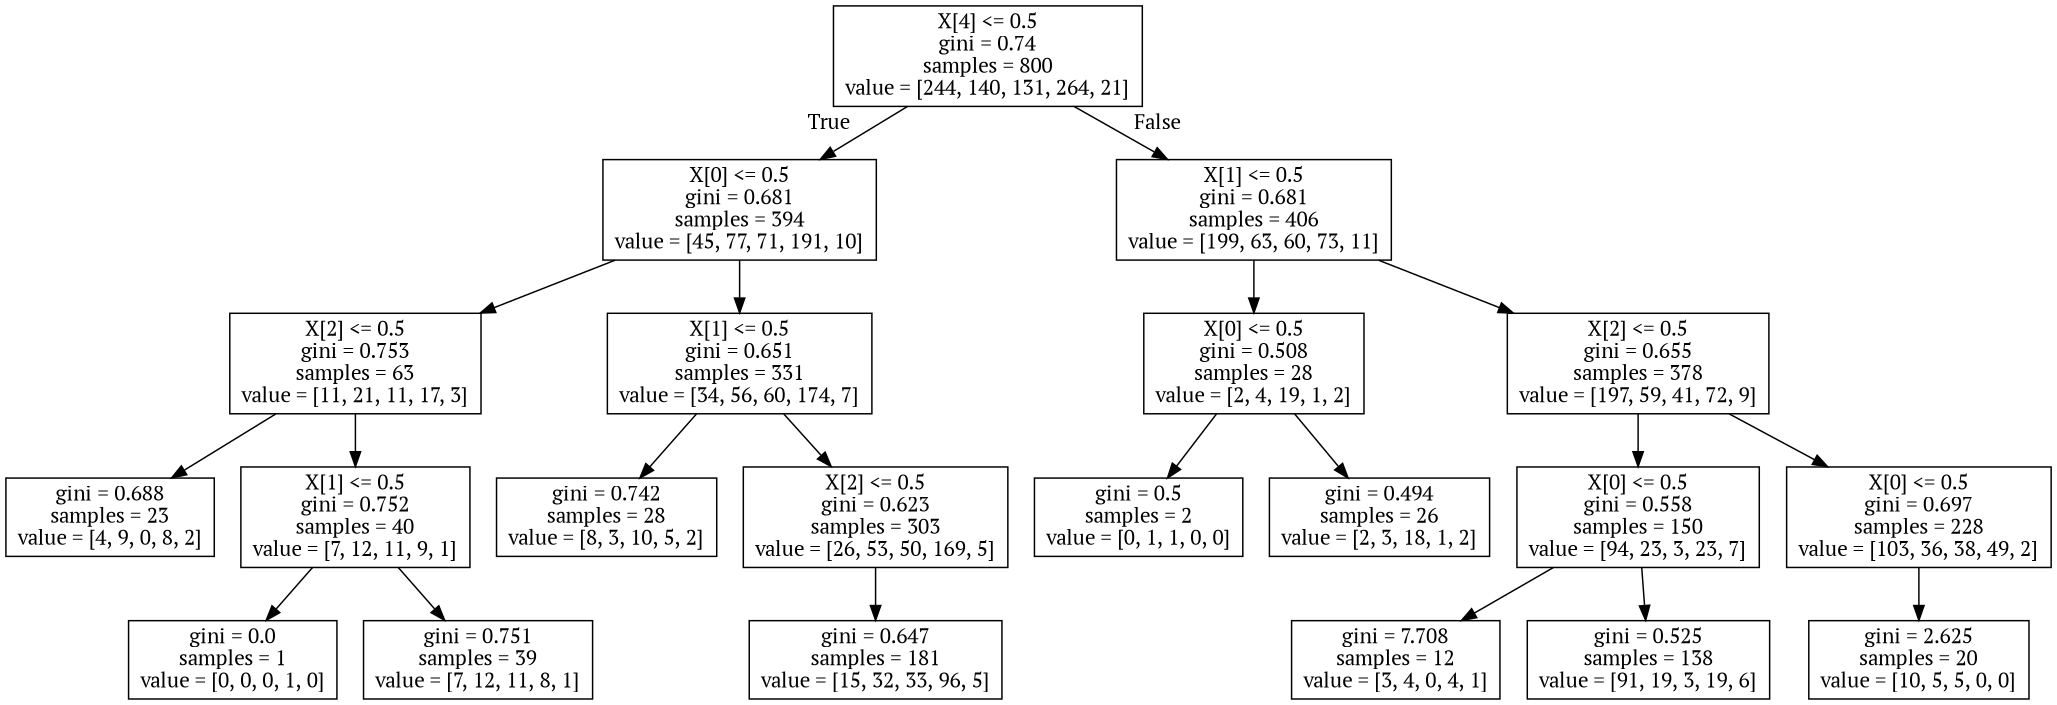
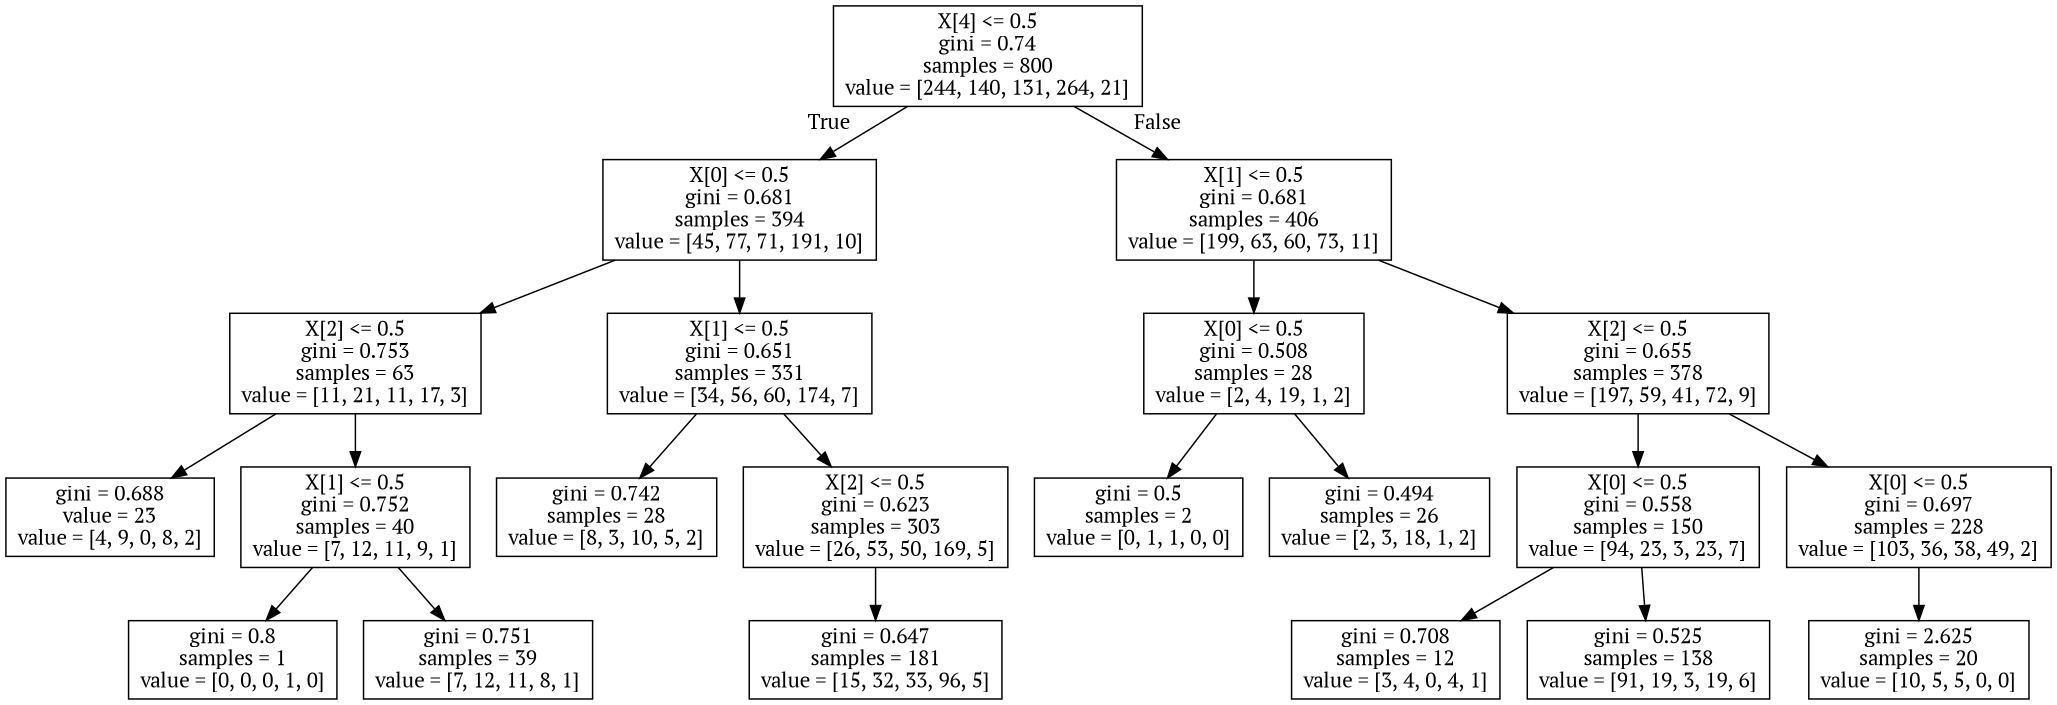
(110, 517) -> (110, 517)
(233, 660) -> (233, 660)
(1396, 660) -> (1396, 660)
